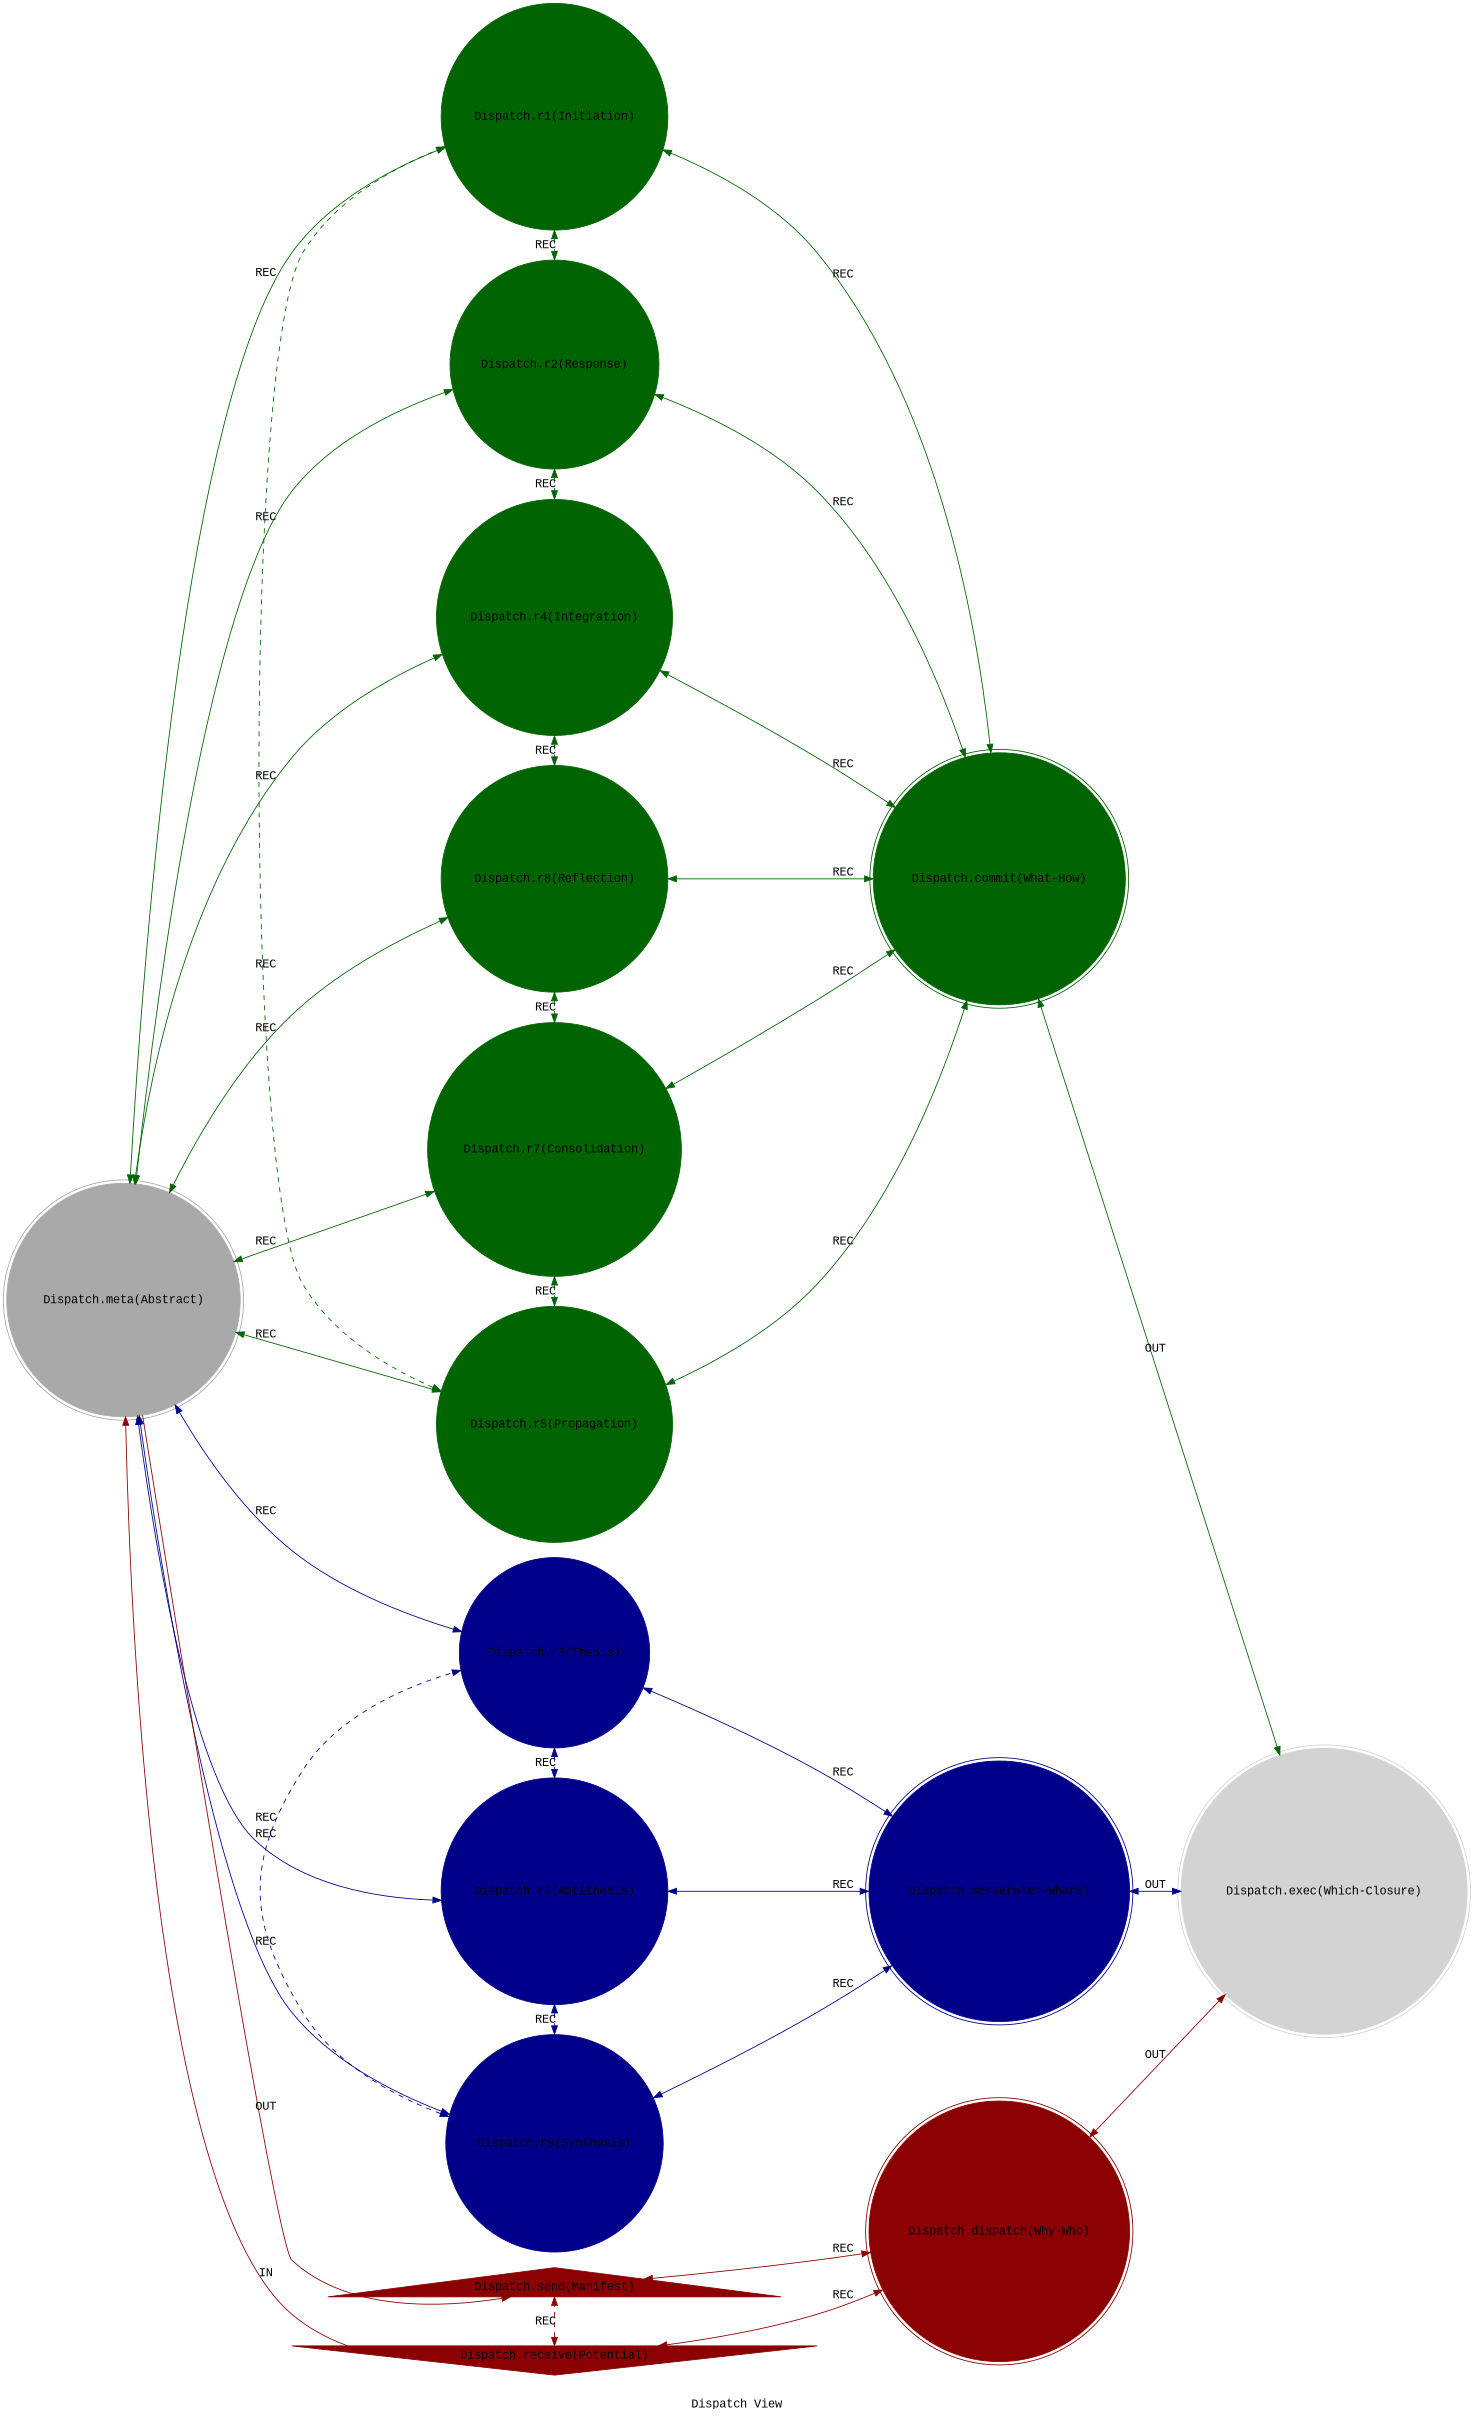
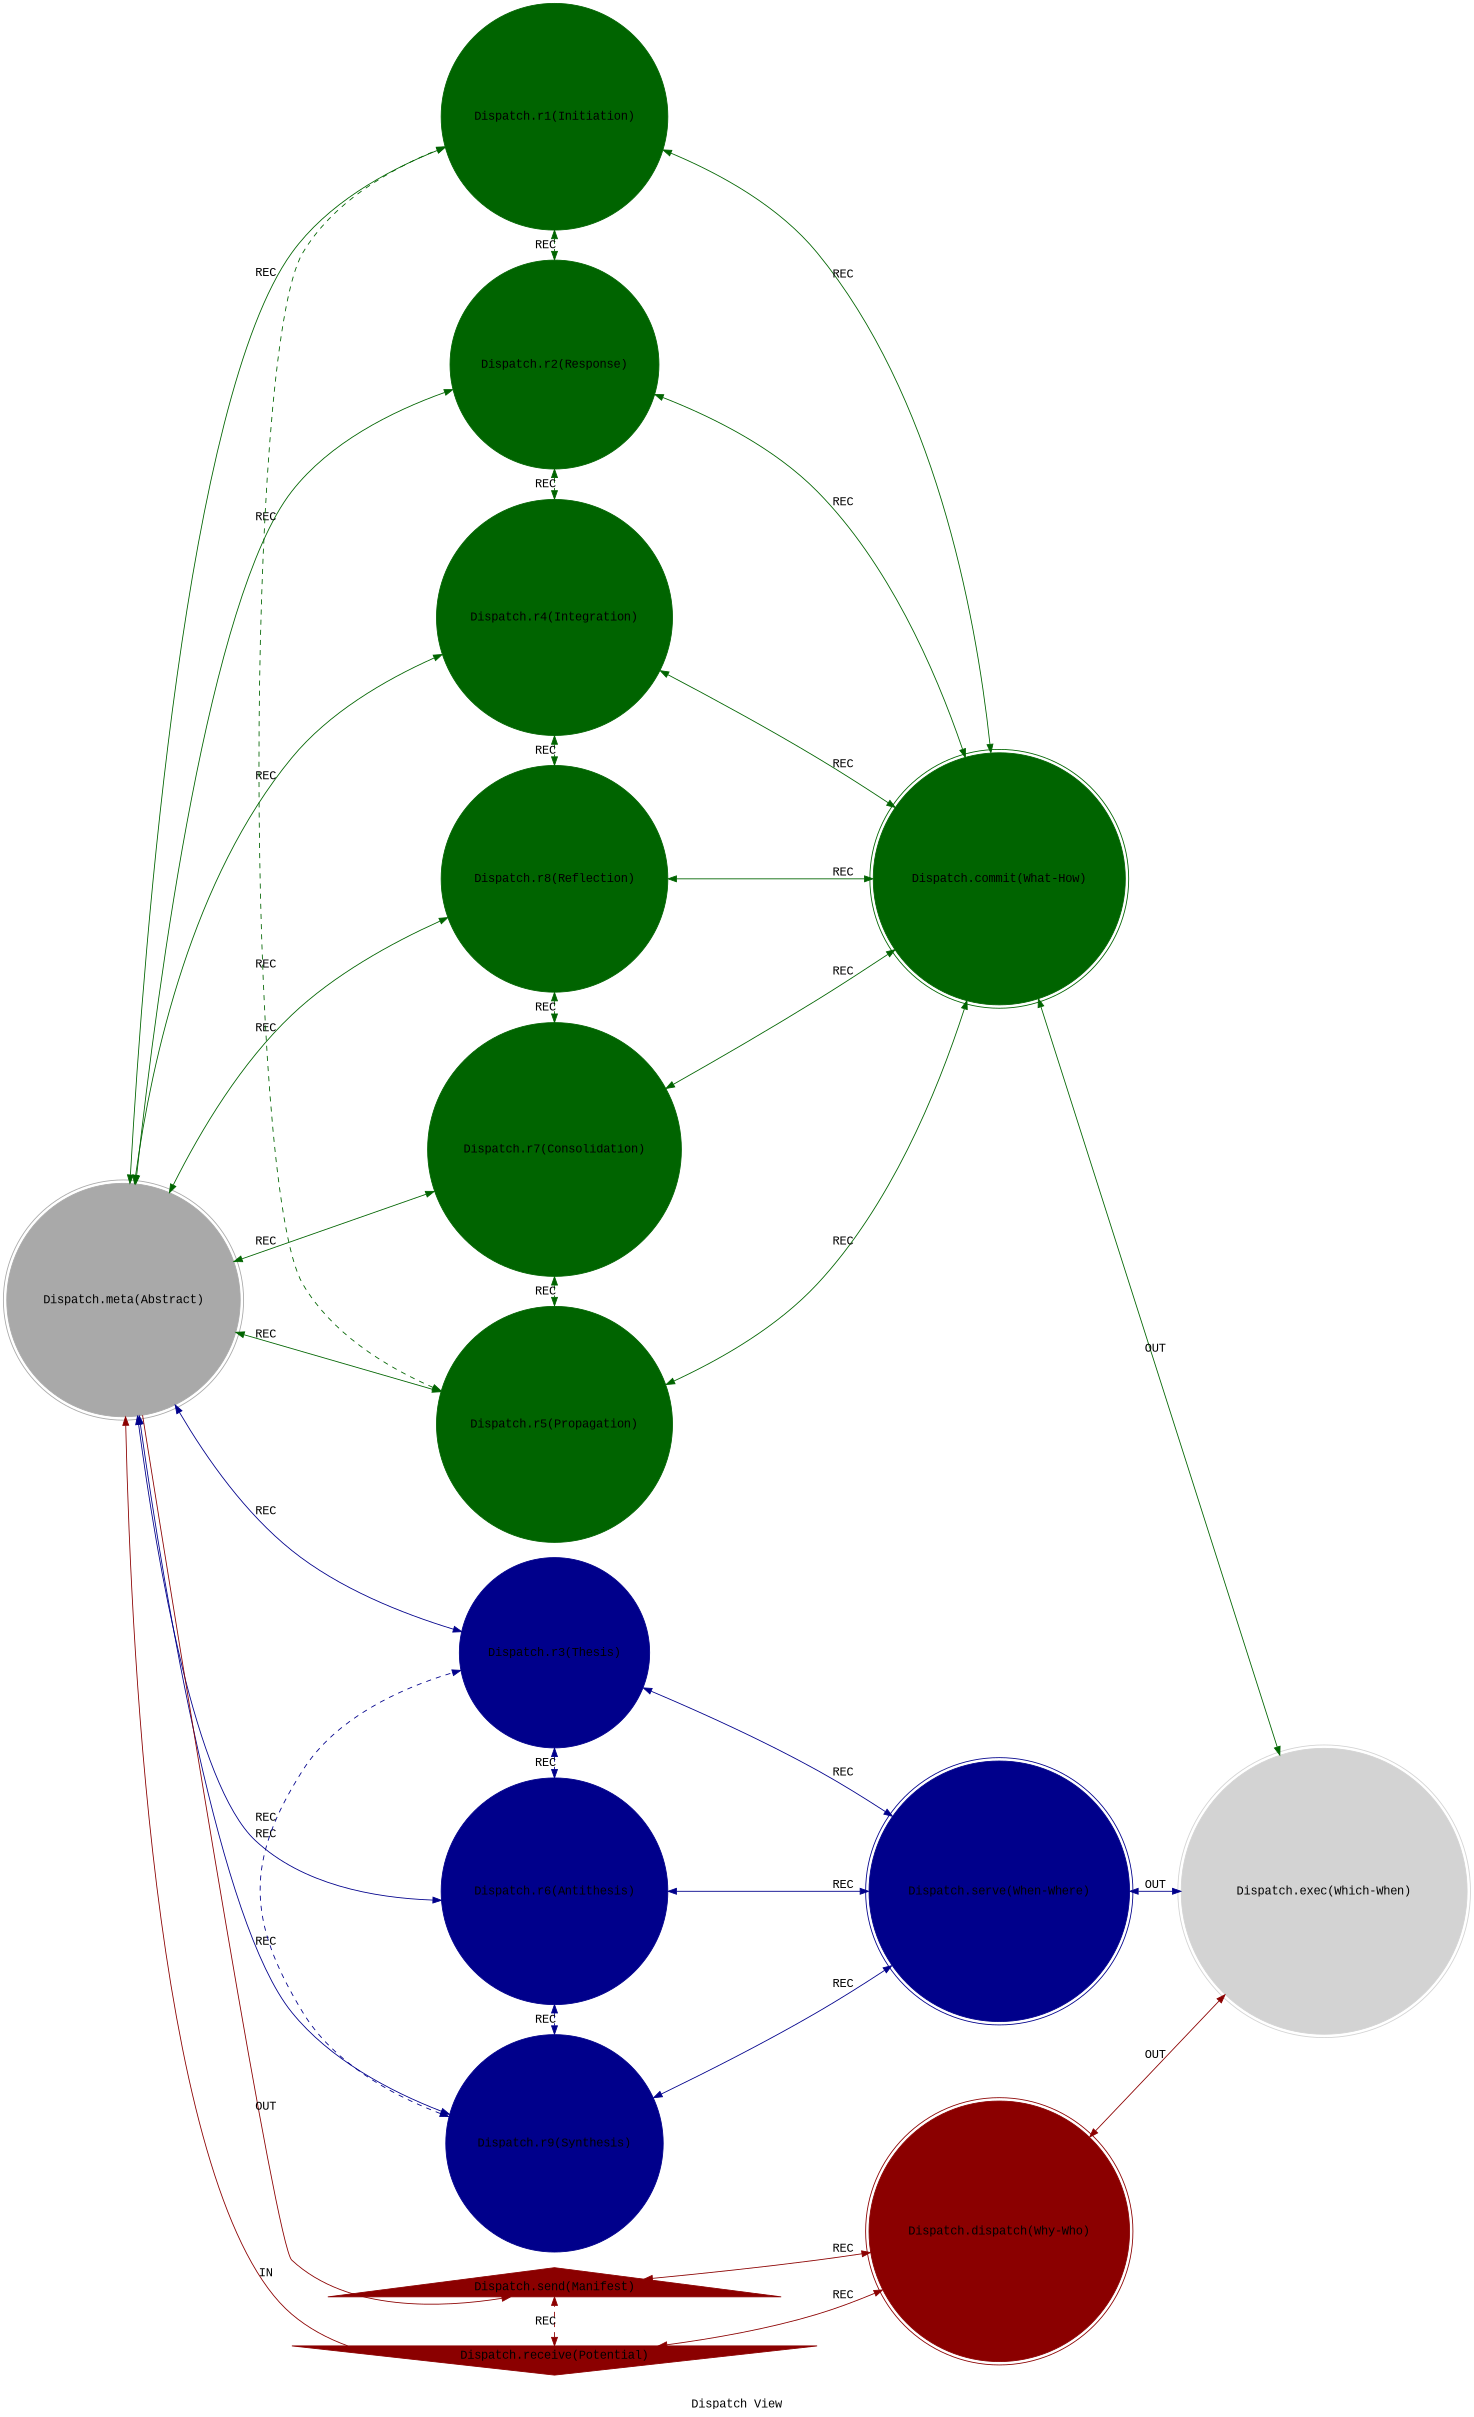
(1324, 1891) -> (1324, 1891)
